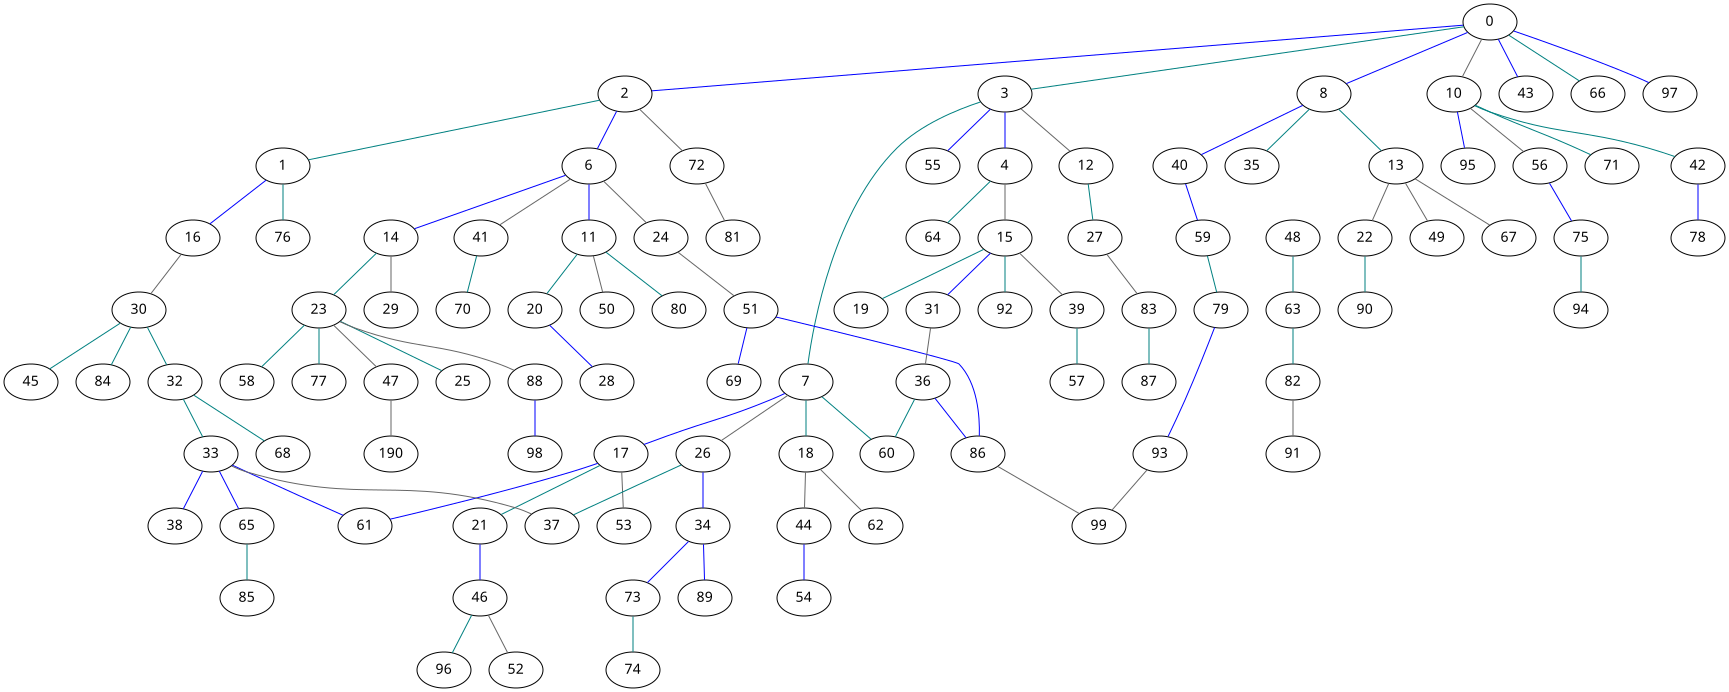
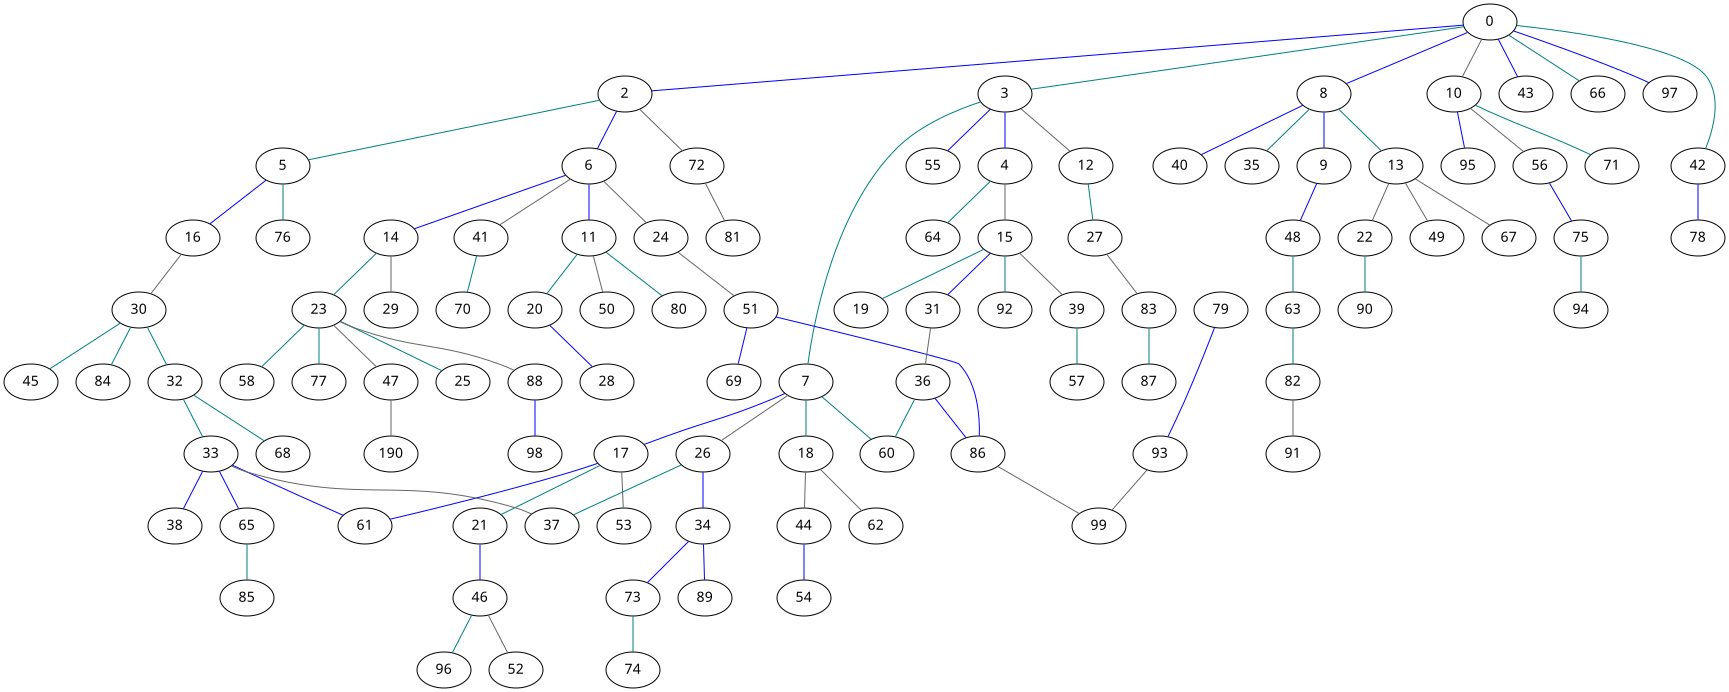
(1574, 132) -> (1652, 49)
(283, 166) -> (283, 166)
none -> (1324, 166)
(1203, 238) -> none
